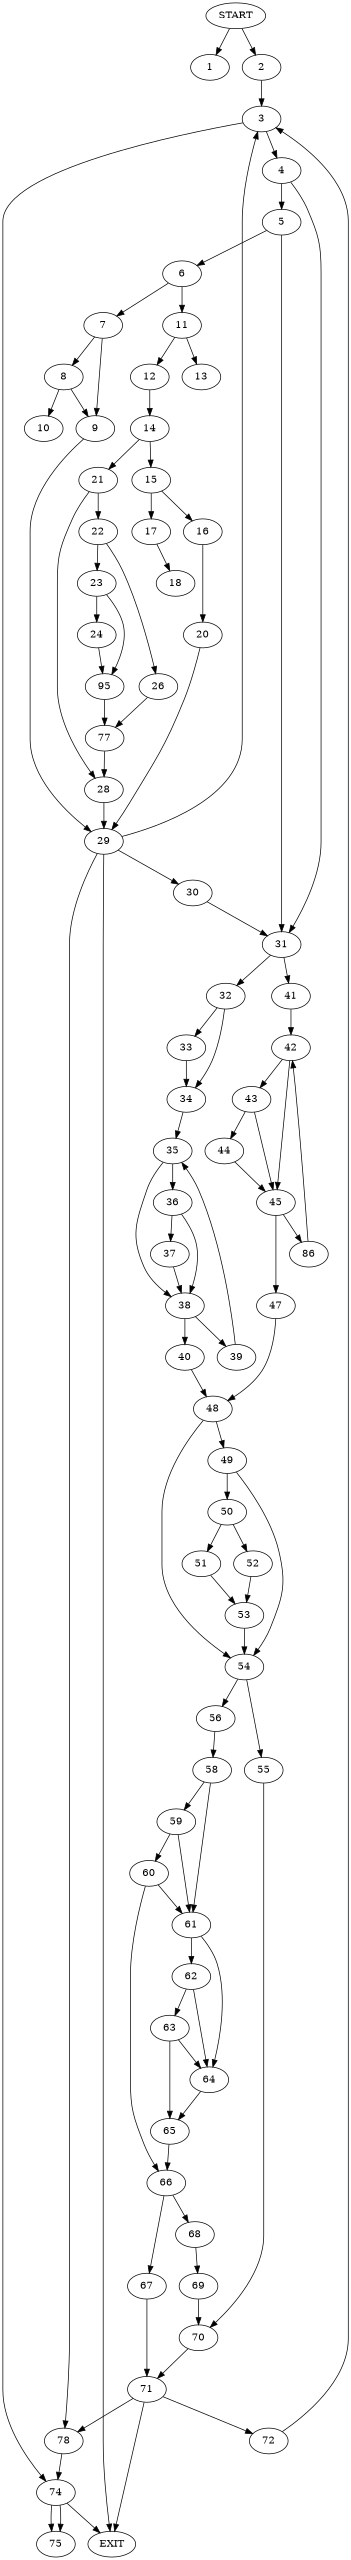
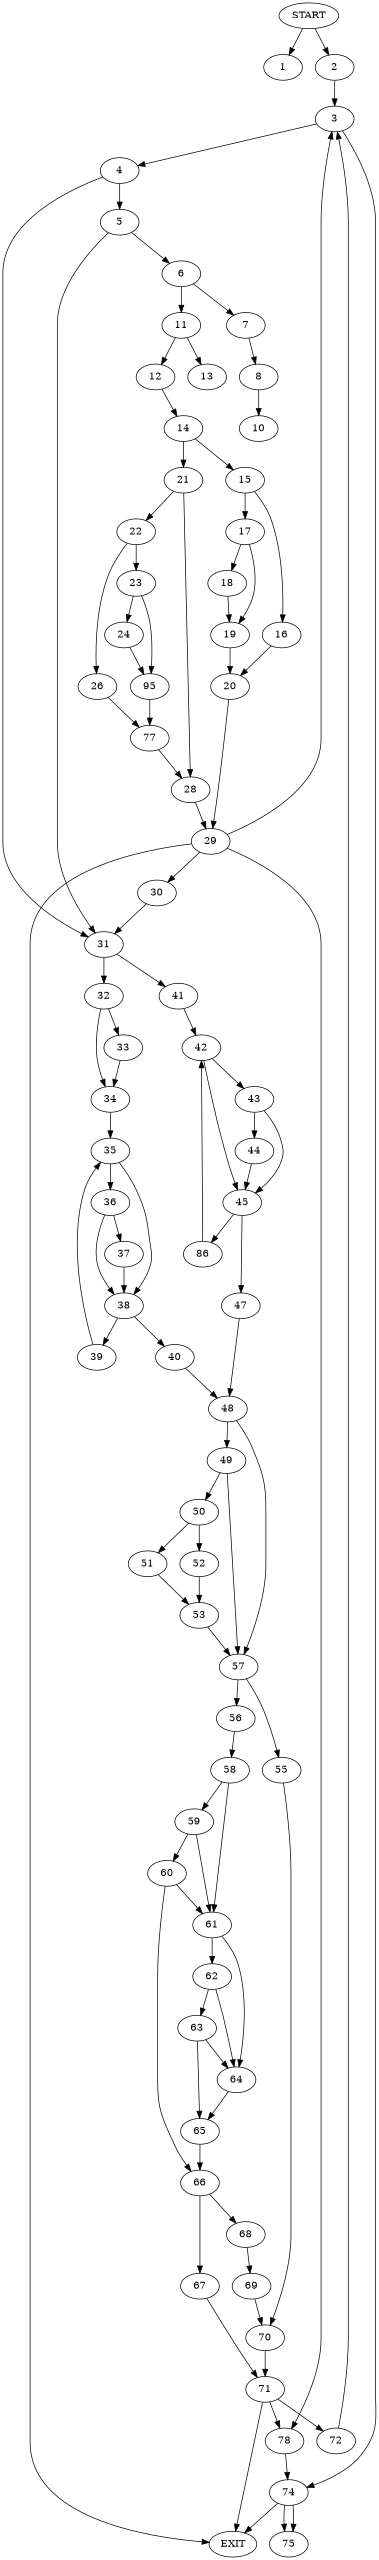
(95, 429) -> none
none -> (230, 635)
(244, 1667) -> (239, 1667)
